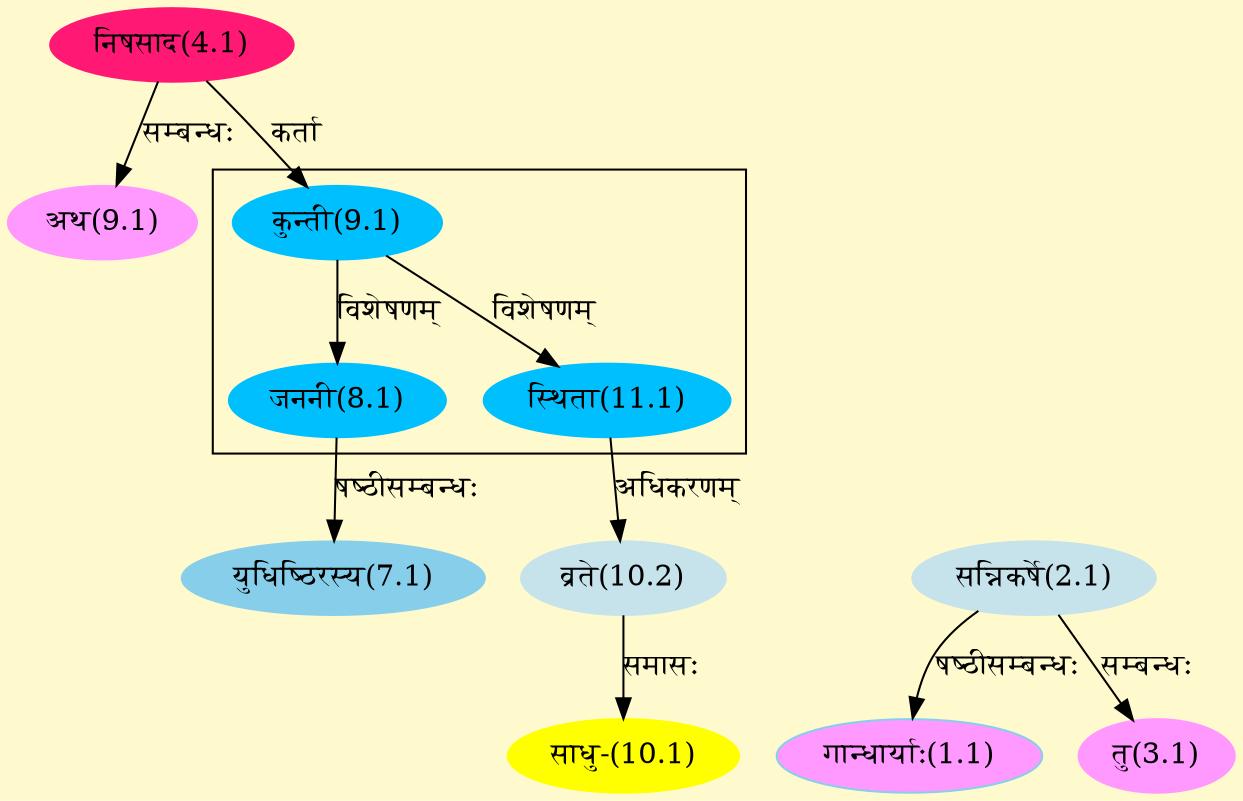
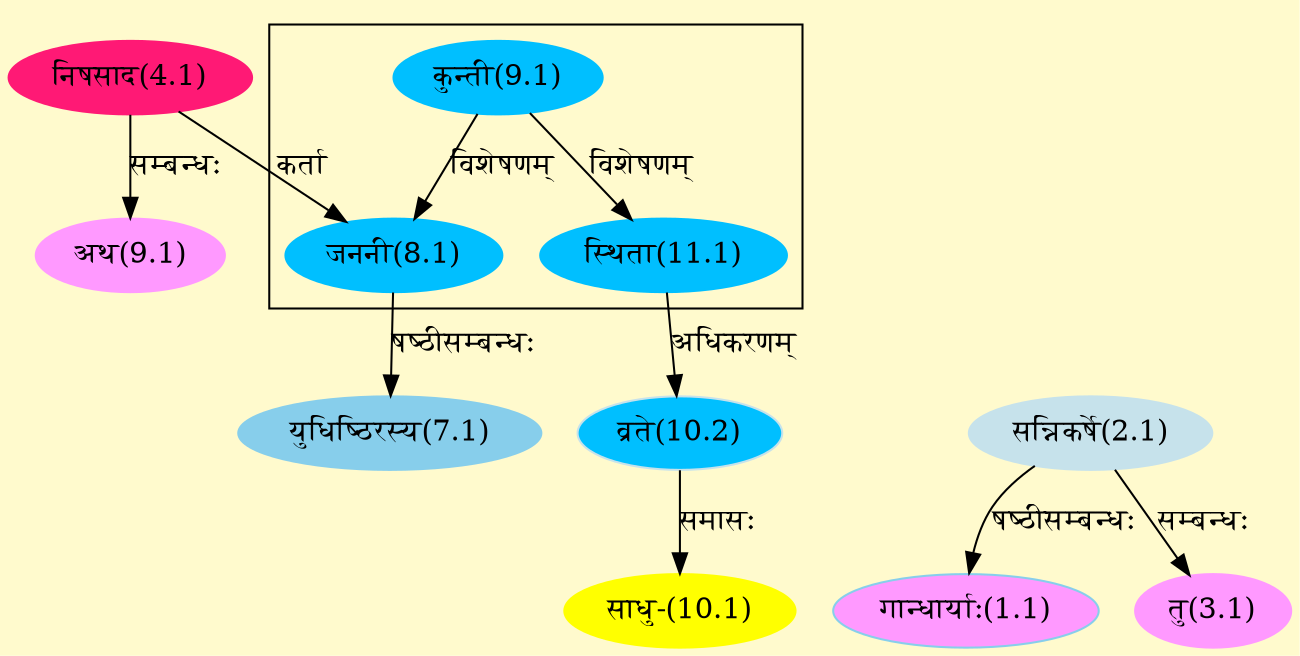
(250, 126) -> (254, 161)
(623, 578) -> (680, 433)
